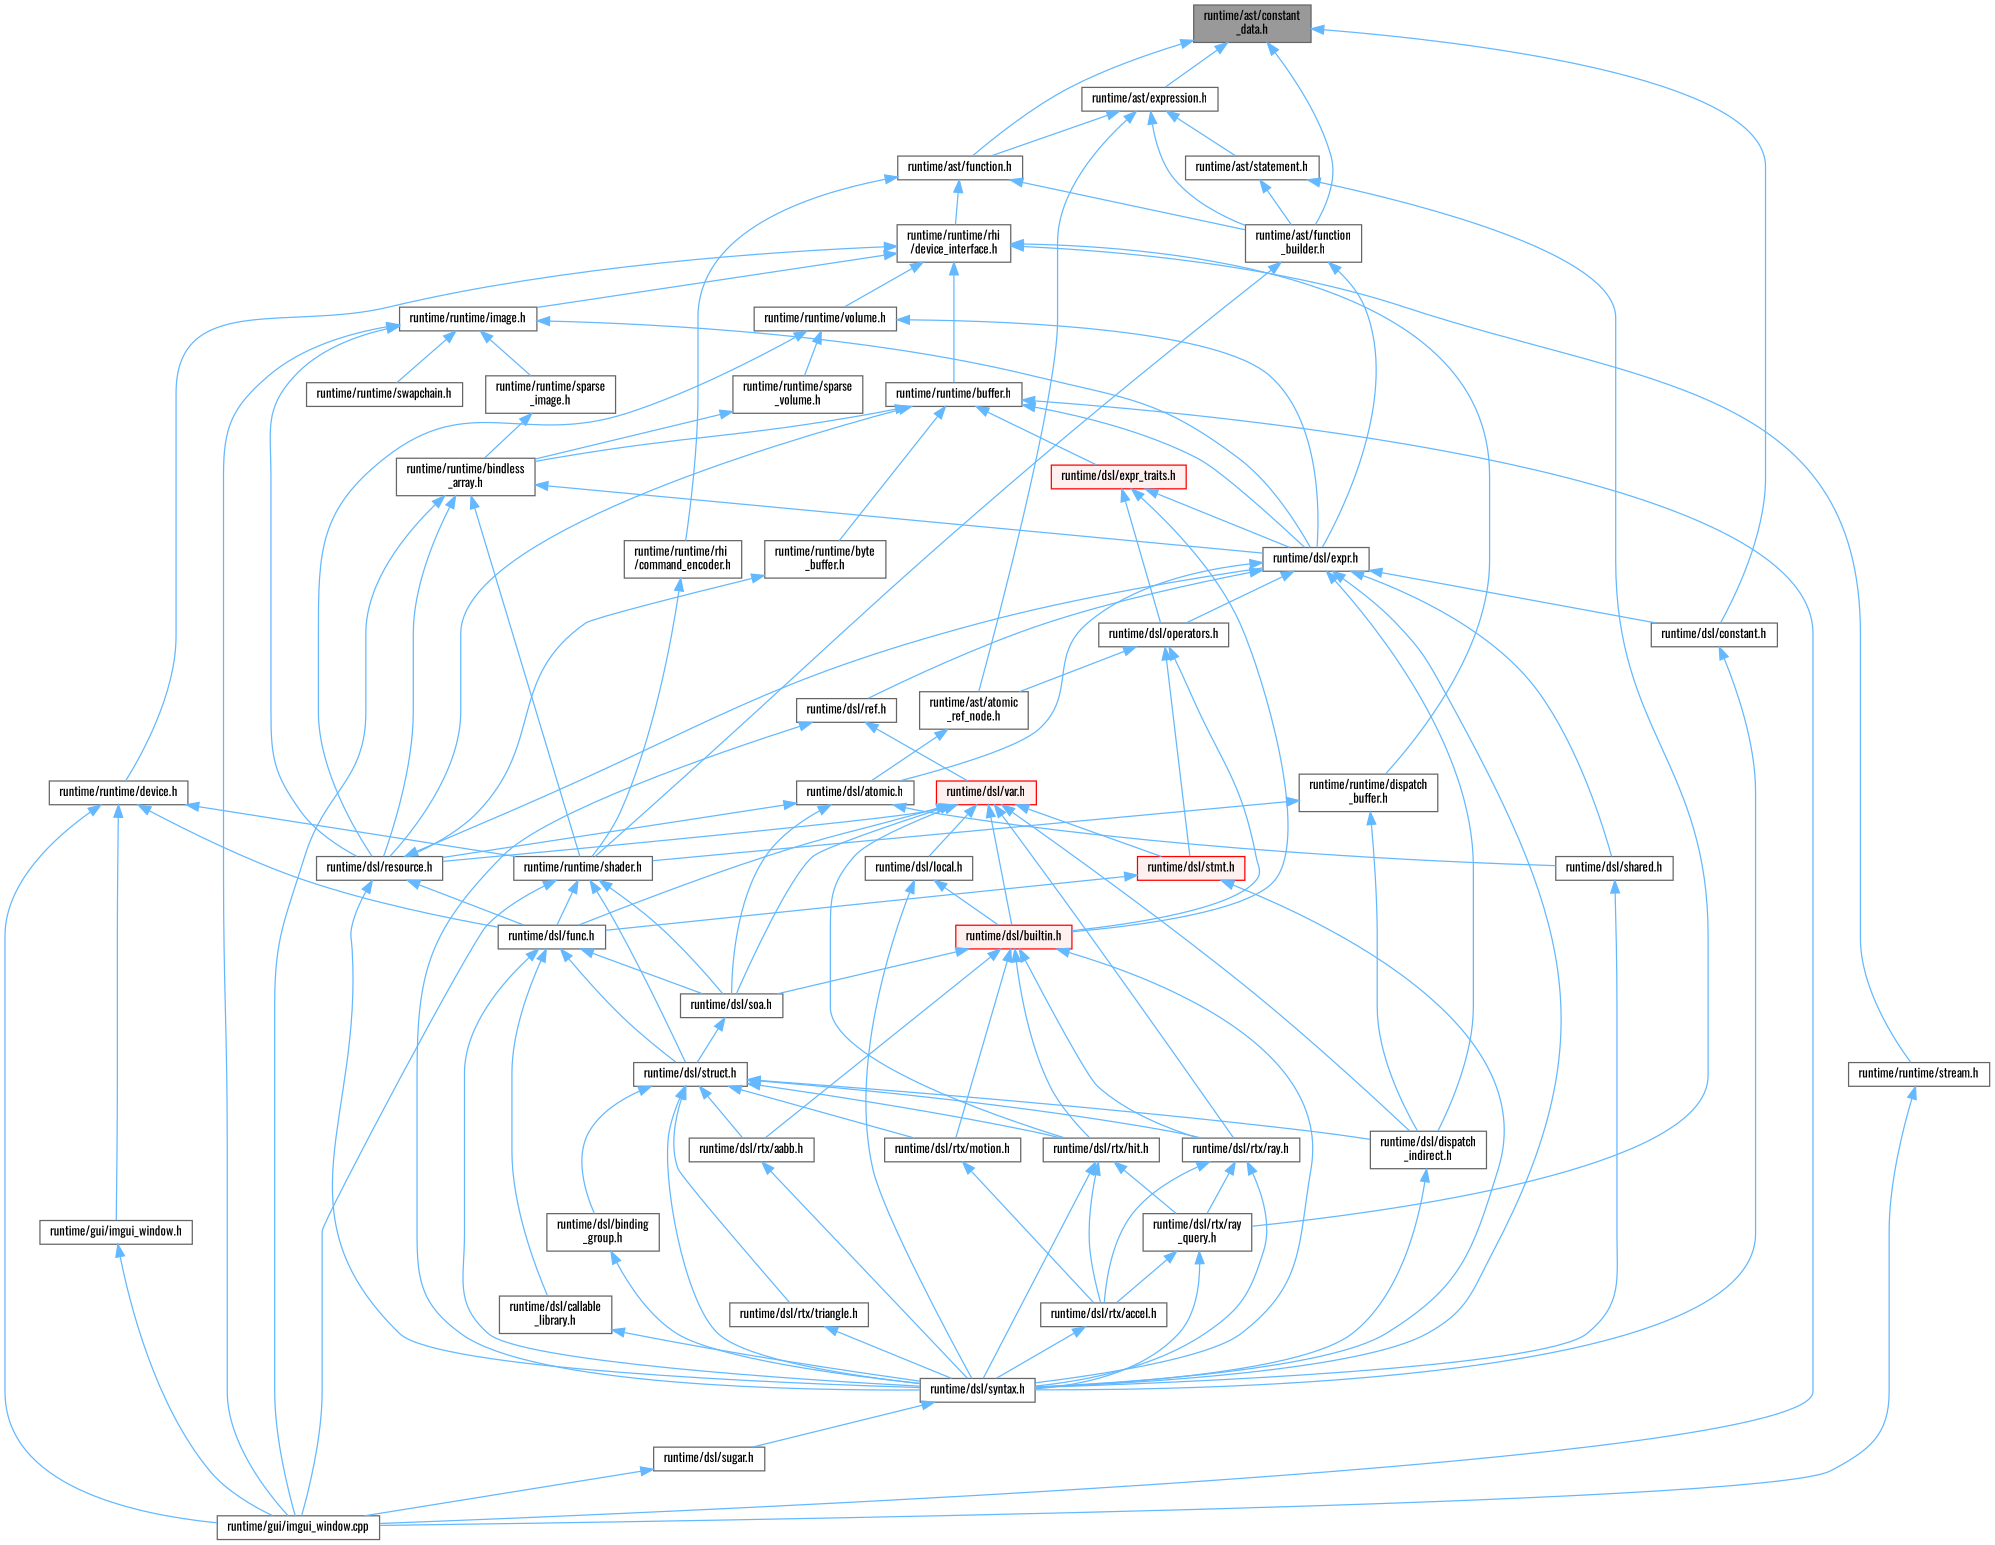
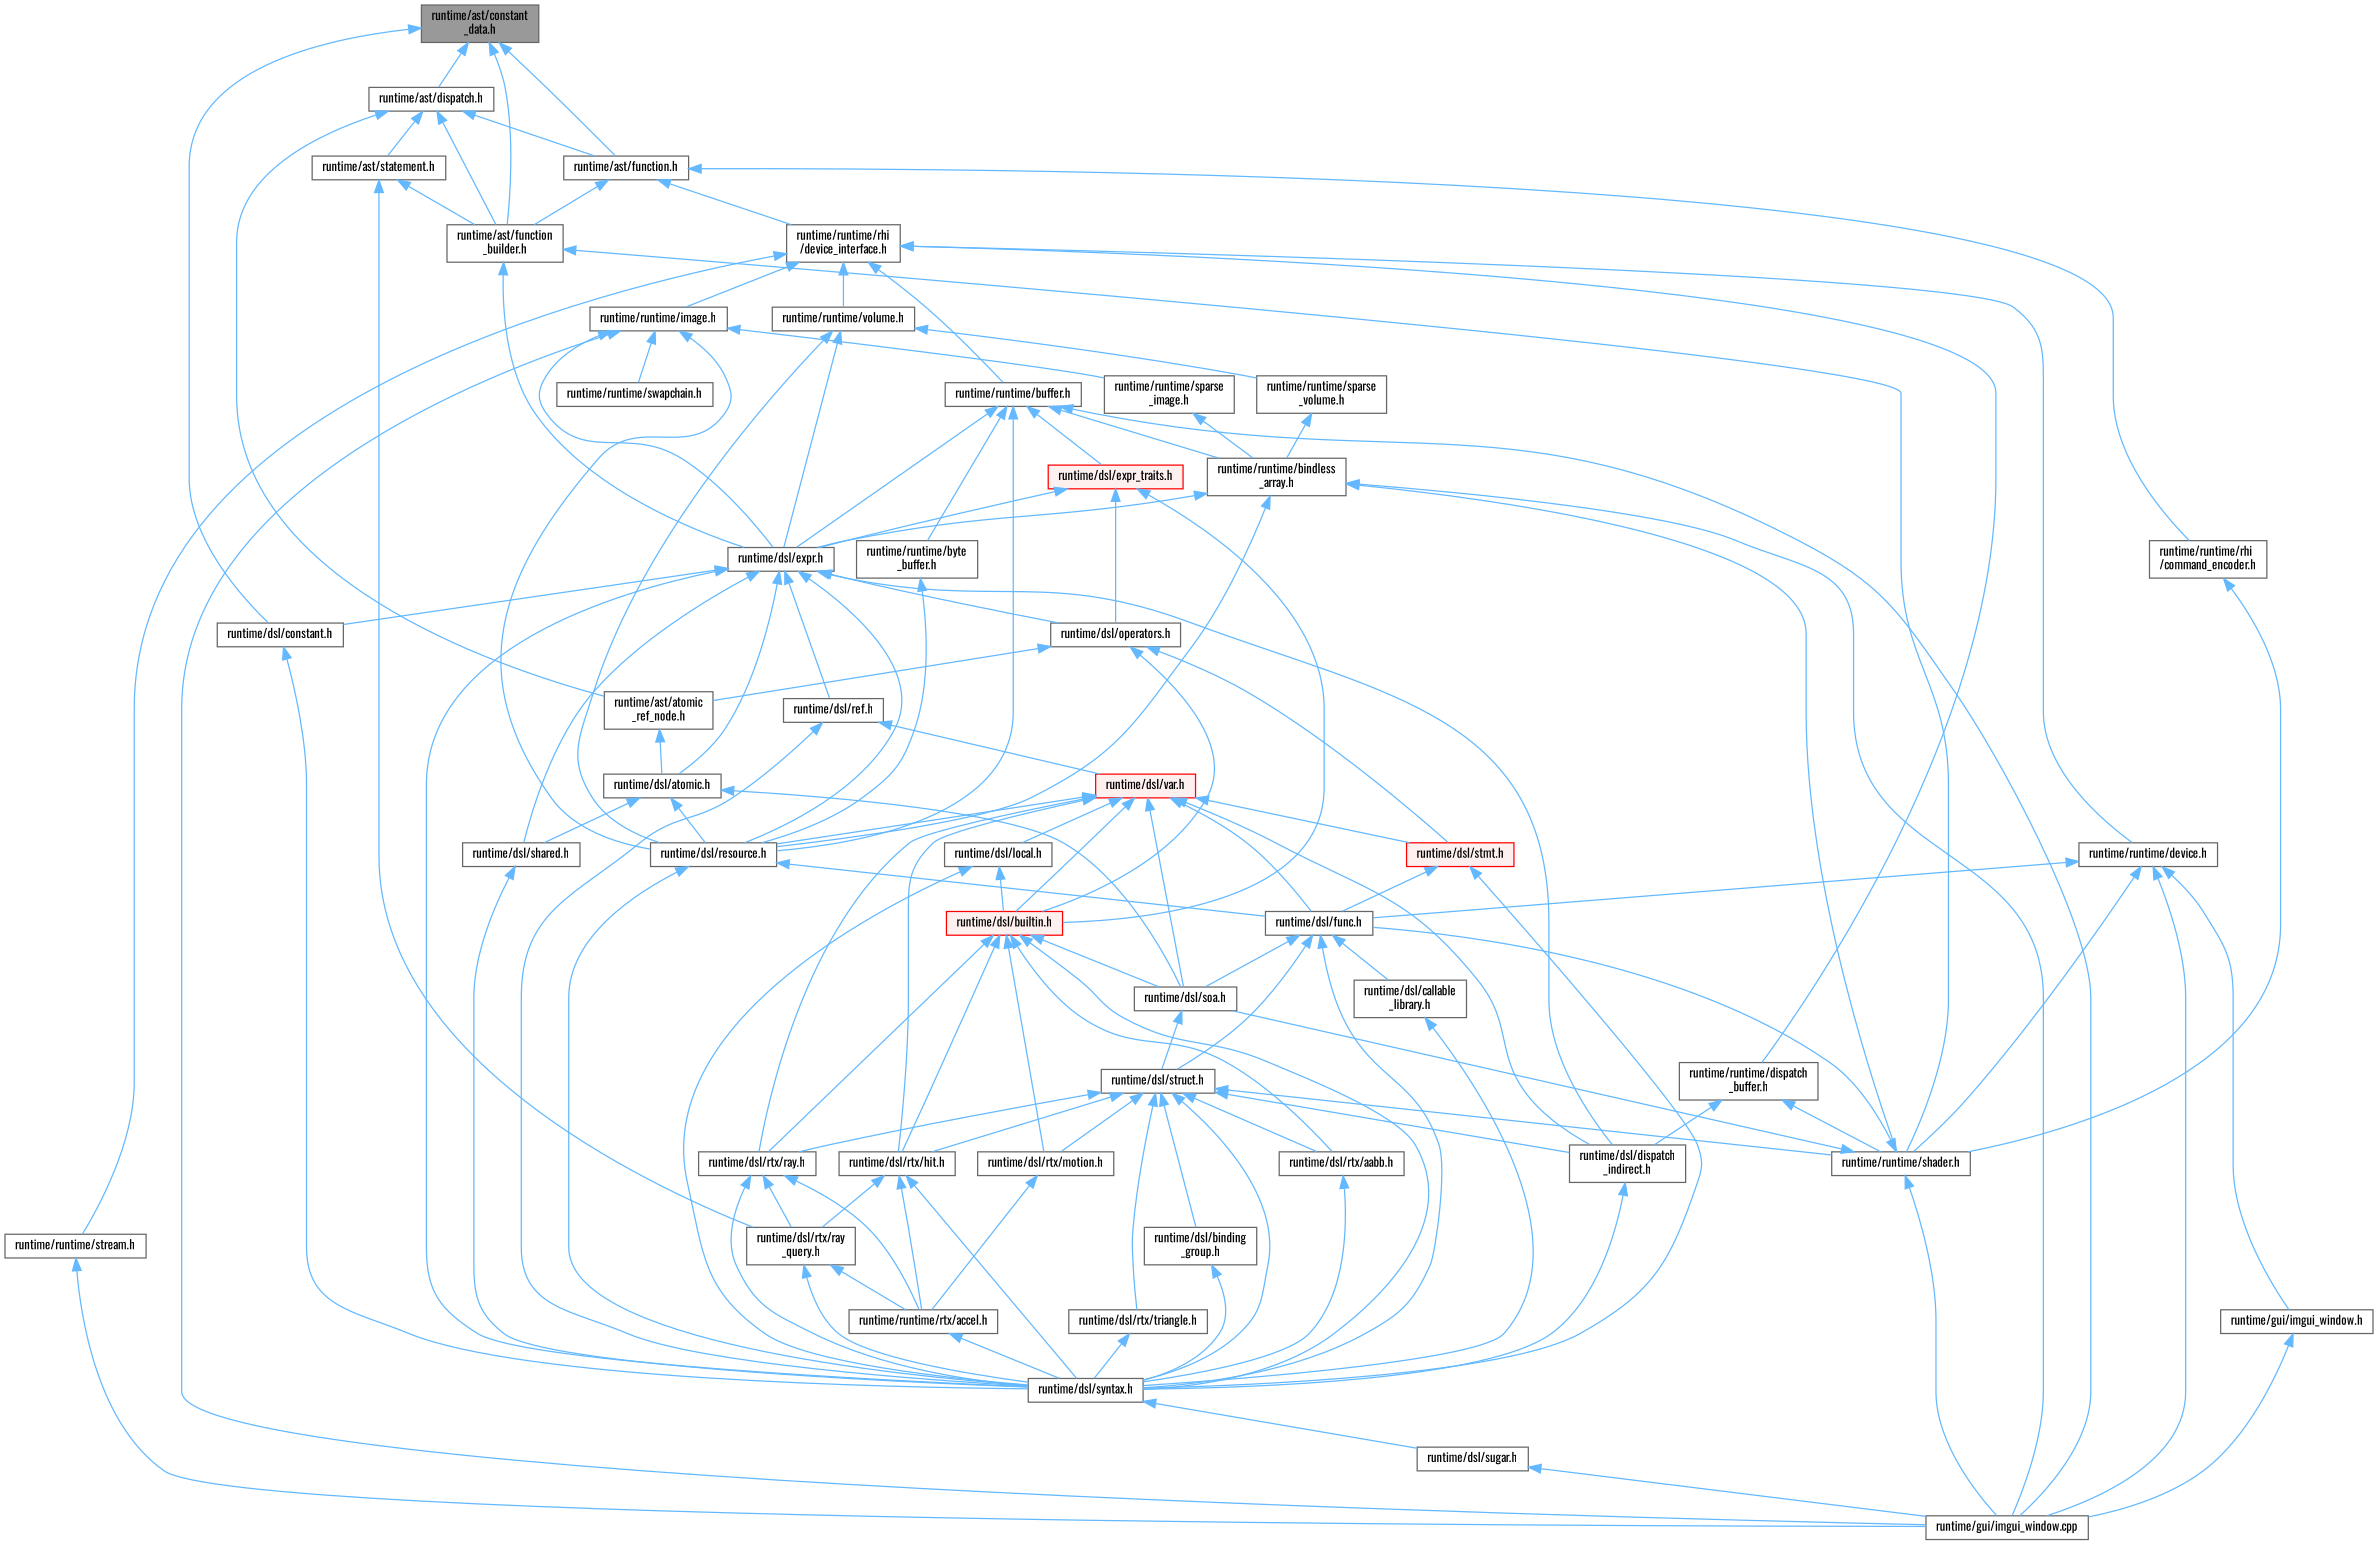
(1150, 99) -> (431, 99)
(827, 671) -> (888, 739)
(648, 984) -> (1530, 1123)
(1104, 1315) -> (923, 1322)
